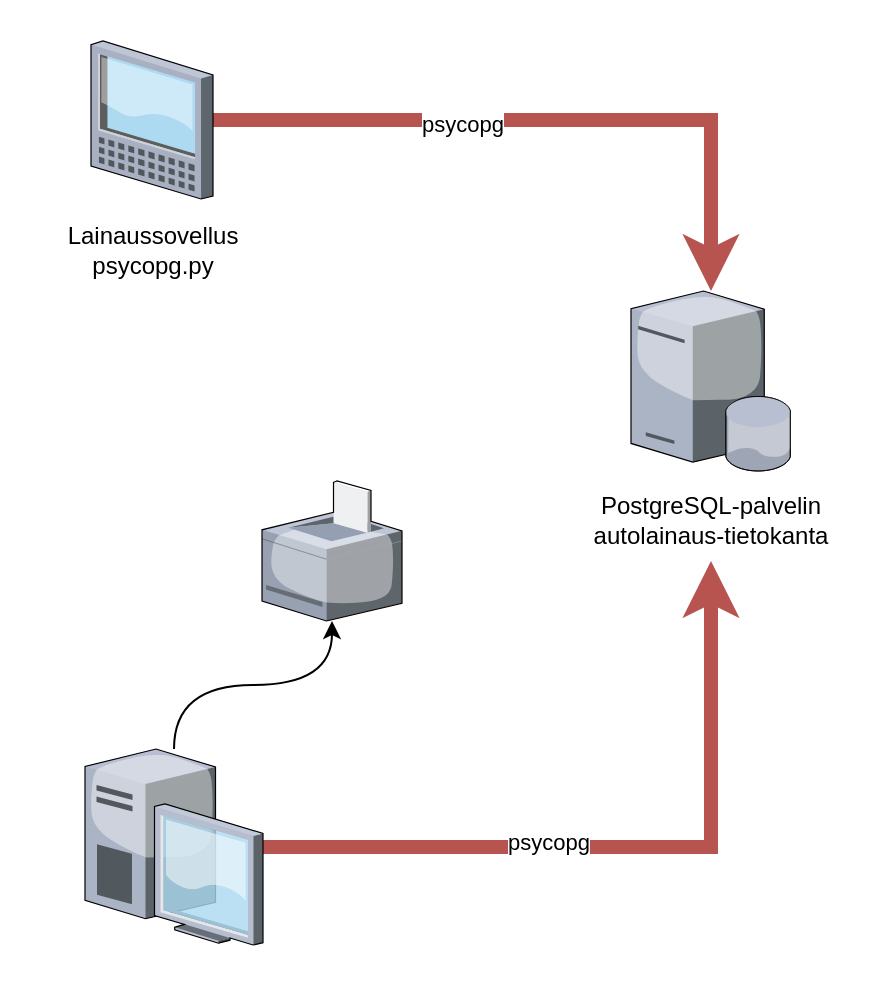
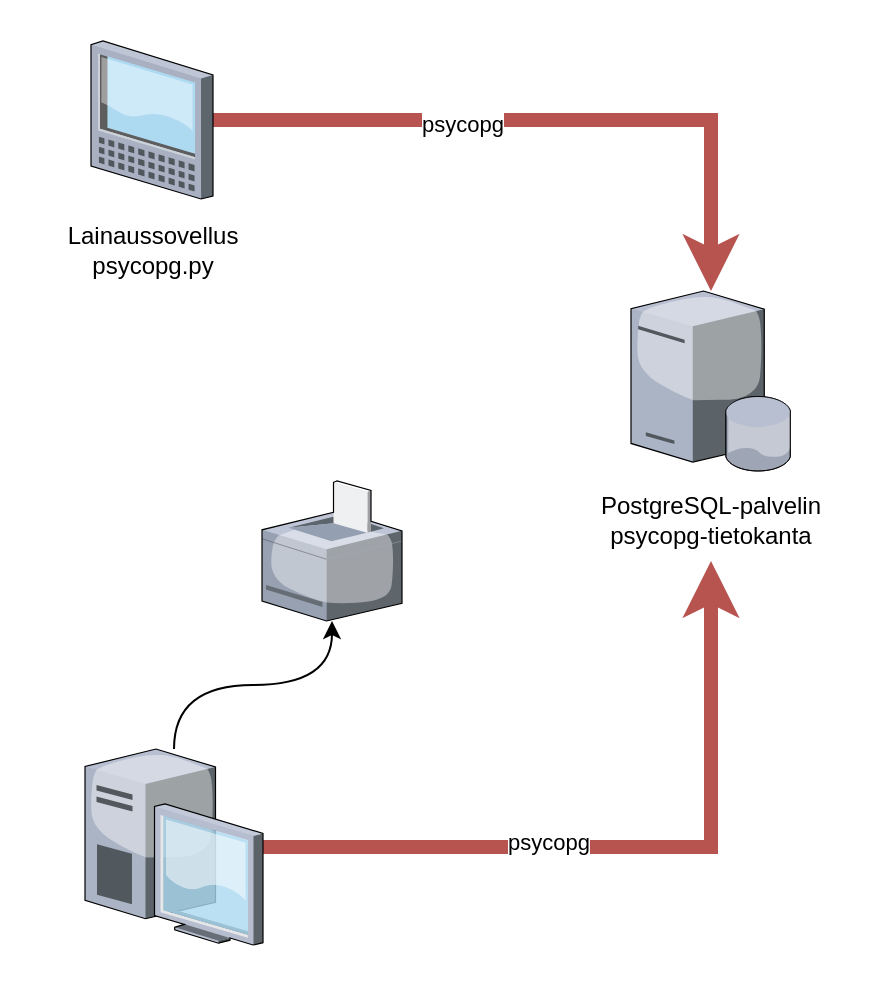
(712, 521) -> (712, 521)
